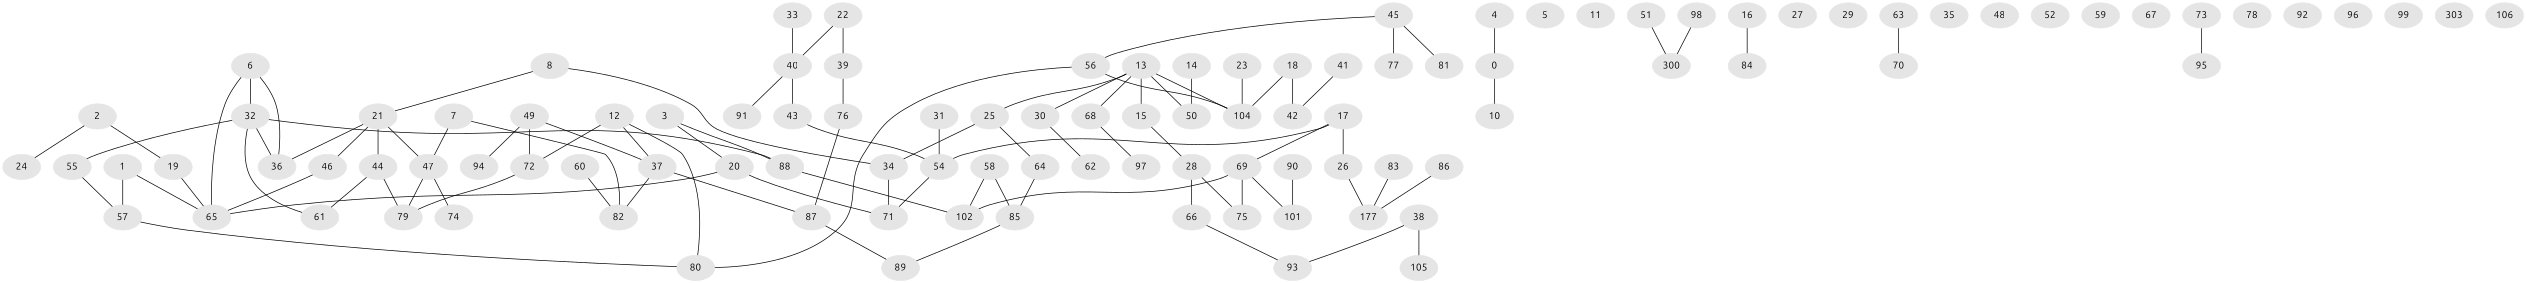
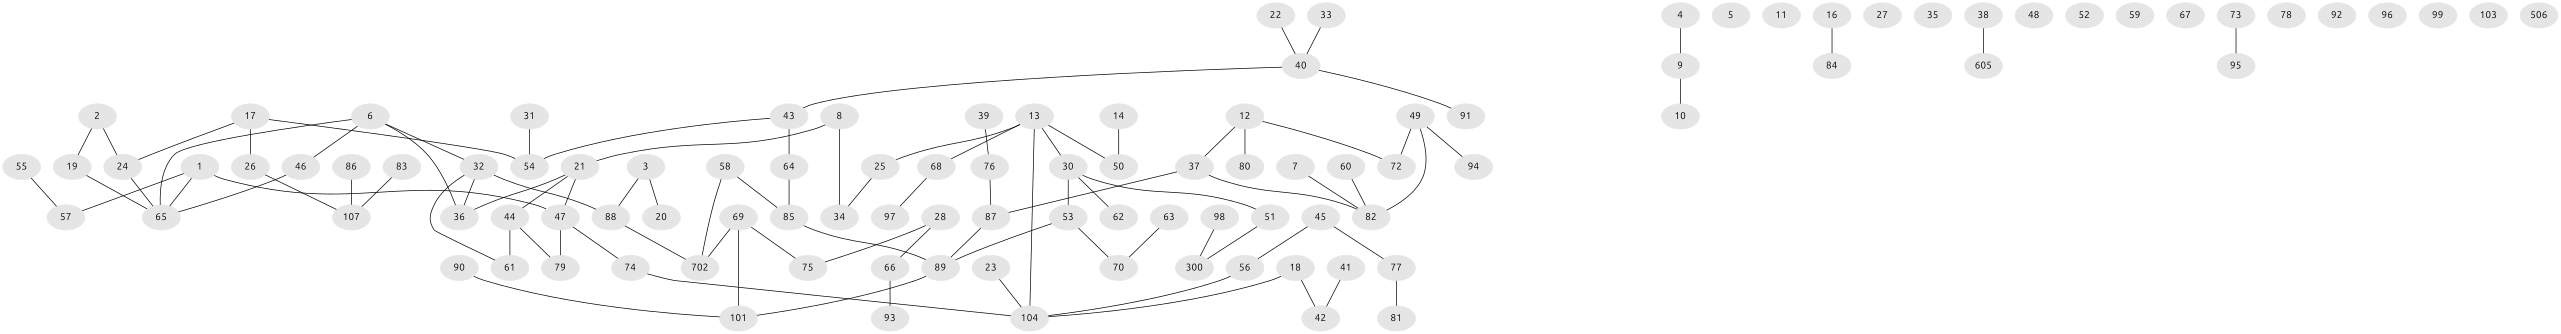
(1848, 15) -> none
(2454, 15) -> (2489, 15)
(2505, 15) -> (2539, 15)
(843, 41) -> none
(1419, 41) -> (1396, 293)
(1495, 66) -> (1681, 66)
(1141, 116) -> none
(876, 135) -> none
(159, 136) -> none
(1013, 139) -> (789, 142)
(594, 141) -> (1423, 177)
(353, 142) -> (336, 142)
(441, 142) -> (389, 192)
(1293, 142) -> (186, 141)
(471, 191) -> none
none -> (1169, 192)
(474, 195) -> (143, 194)
(889, 217) -> none
(964, 217) -> (700, 268)
none -> (1068, 217)
(1368, 217) -> (351, 217)
(1357, 244) -> none
(408, 252) -> none
(1419, 268) -> (1984, 66)
none -> (829, 297)
none -> (834, 302)
